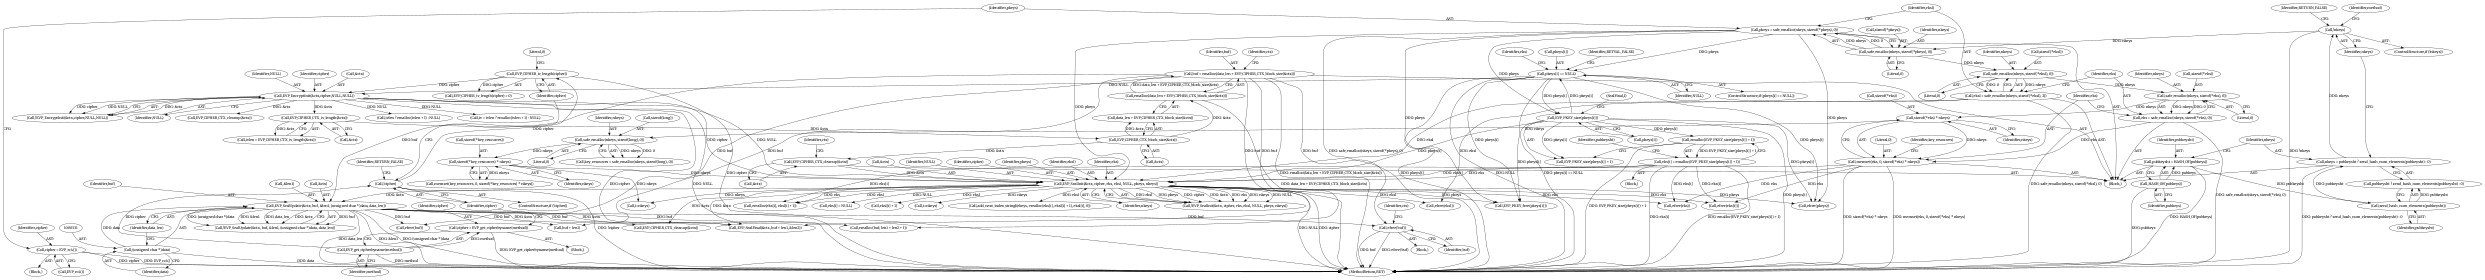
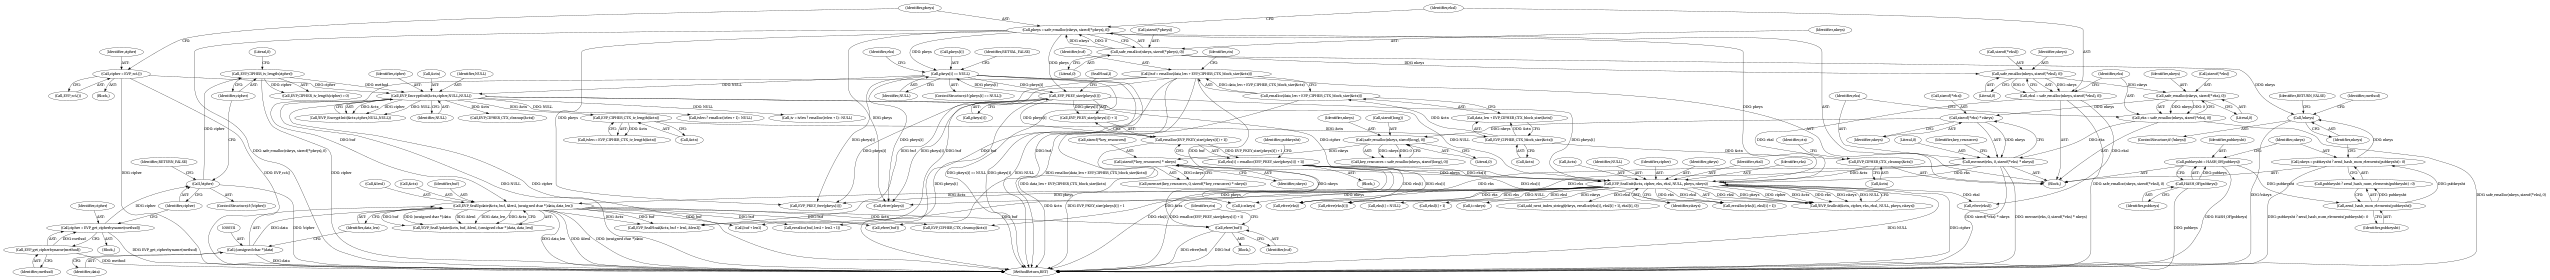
(2127, 39) -> (1745, 62)
none -> (269, 81)
(449, 85) -> (377, 85)
(2006, 96) -> (2061, 96)
none -> (1126, 130)
(124, 219) -> (142, 198)
